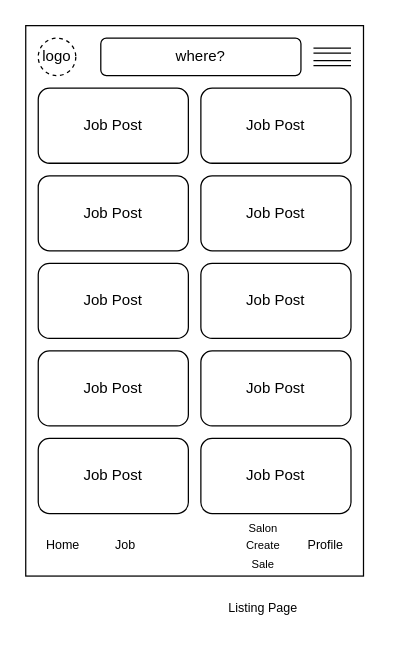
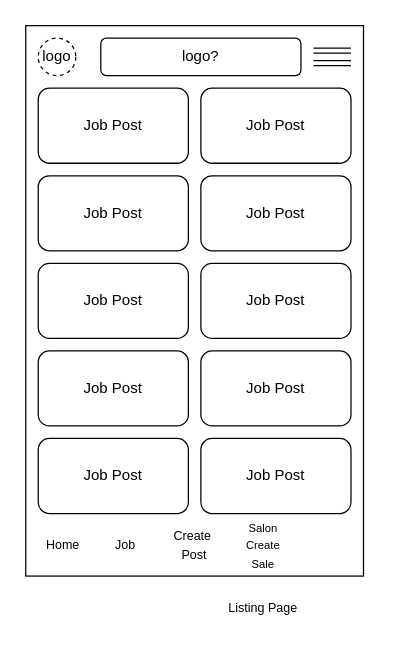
(201, 57) -> (201, 57)
none -> (194, 544)
(326, 544) -> none
